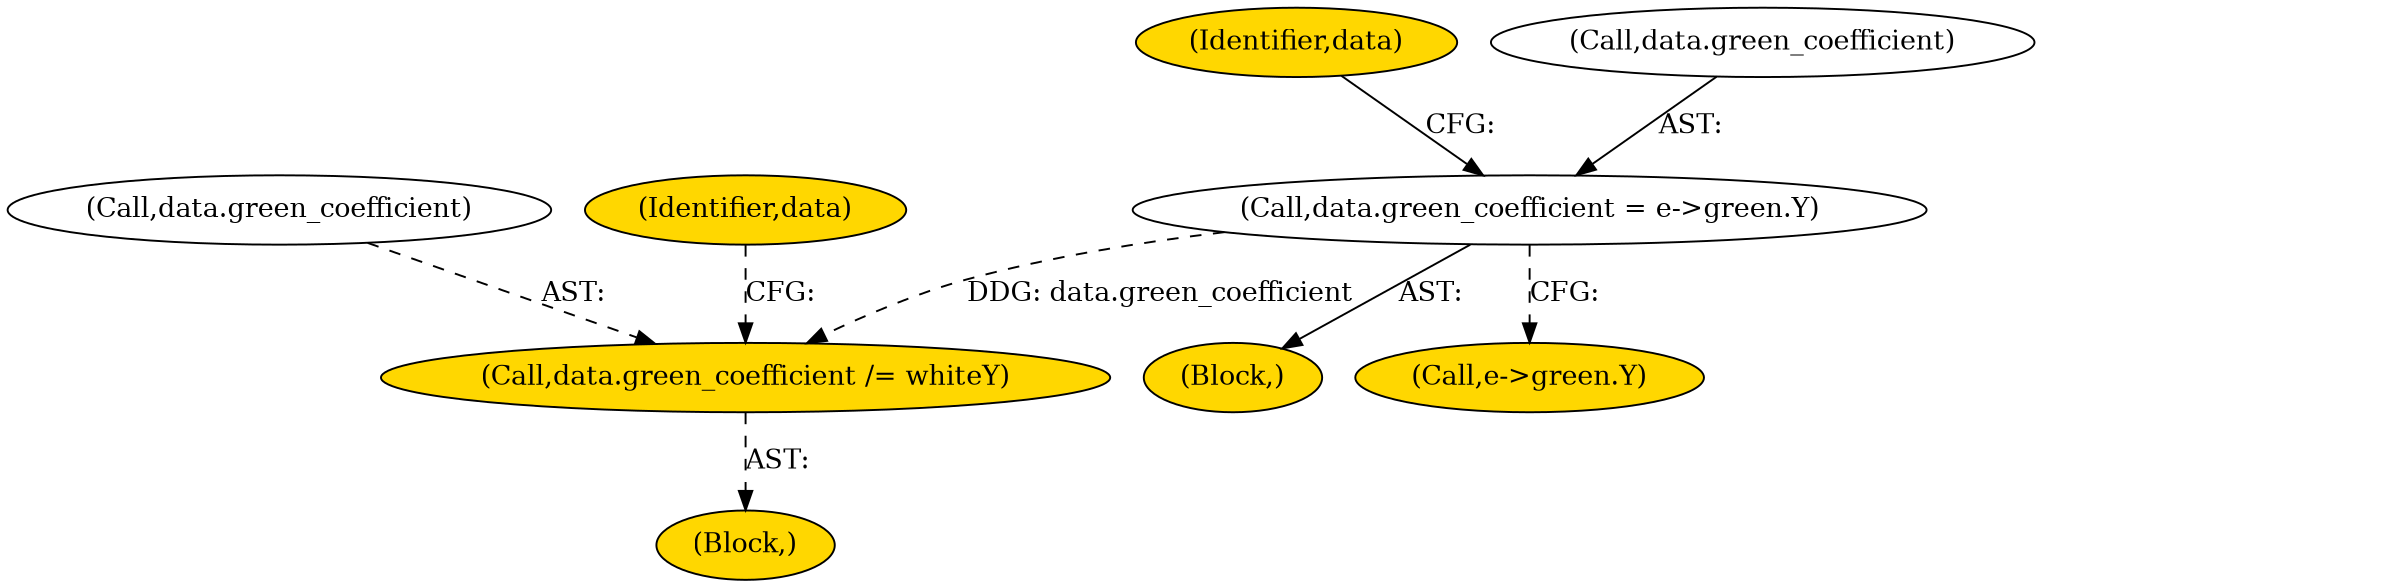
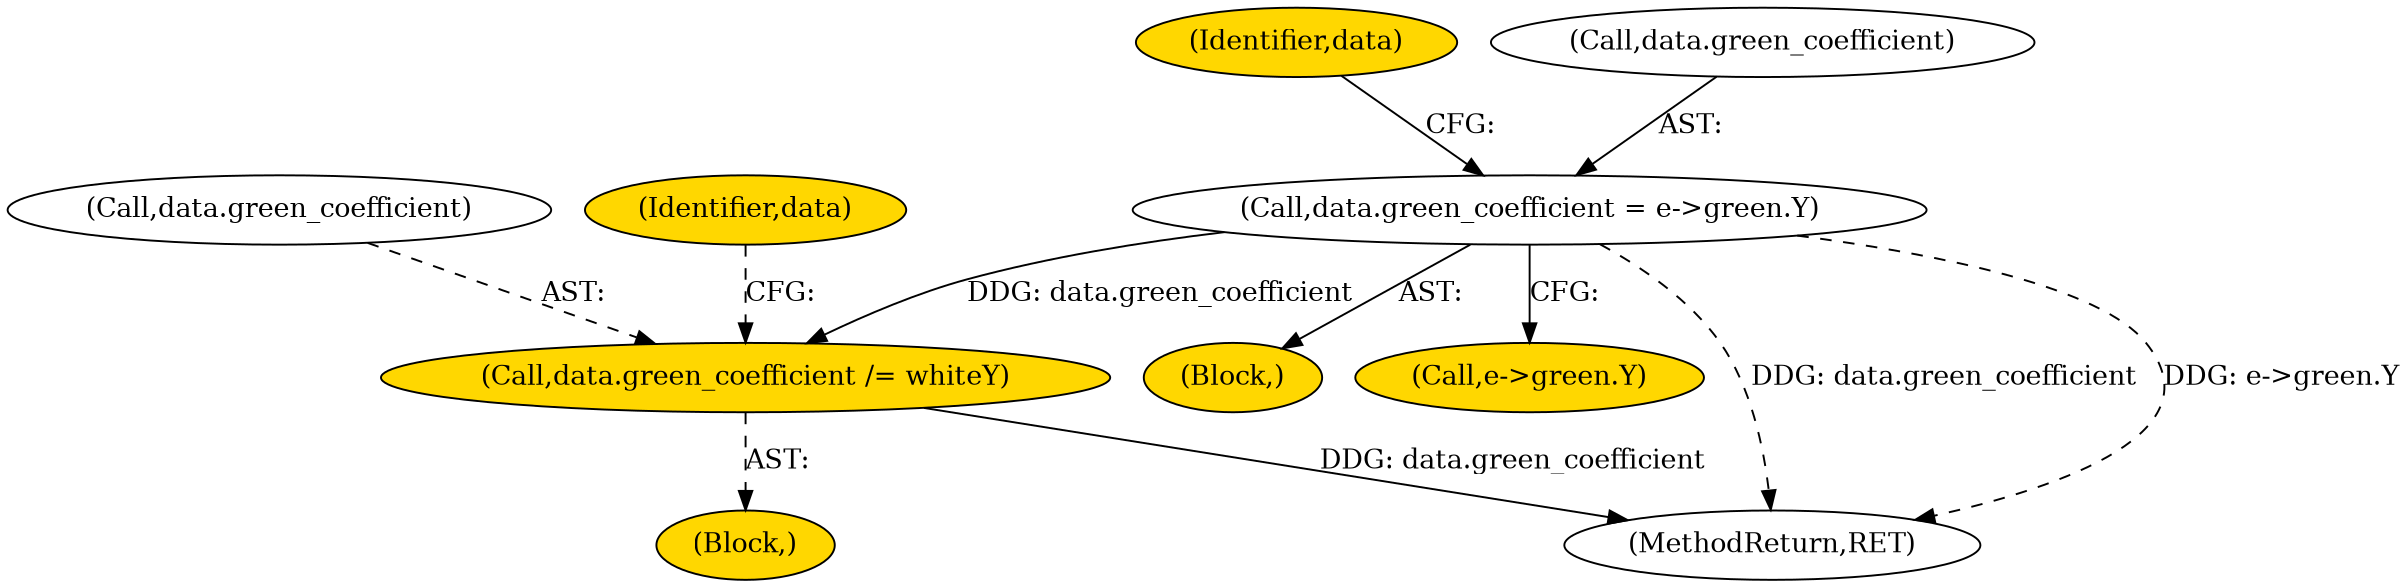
(1020, 266) -> (1020, 266)
(1530, 284) -> (1530, 284)
none -> (1772, 545)
